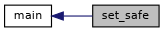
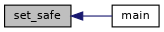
(78, 16) -> (98, 16)
